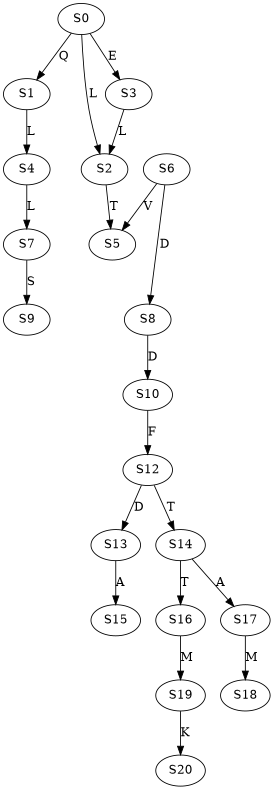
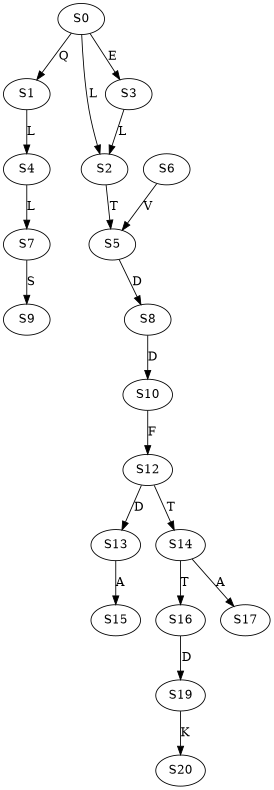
(158, 240) -> (128, 278)
(187, 658) -> (187, 658)
(245, 695) -> none
